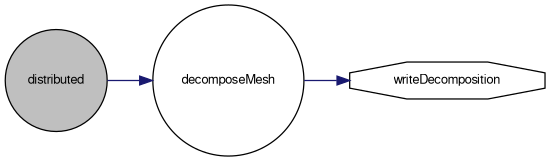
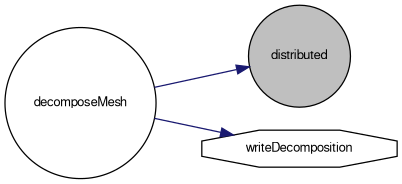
(123, 81) -> (196, 78)
